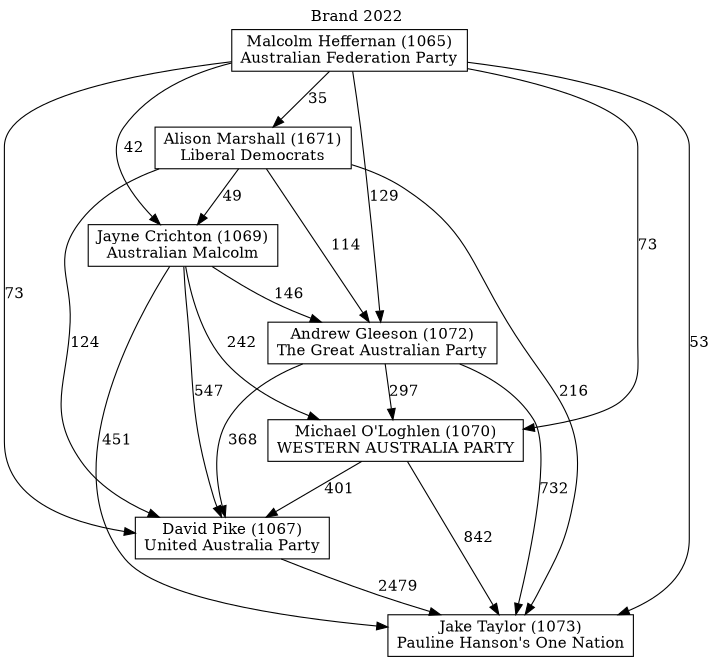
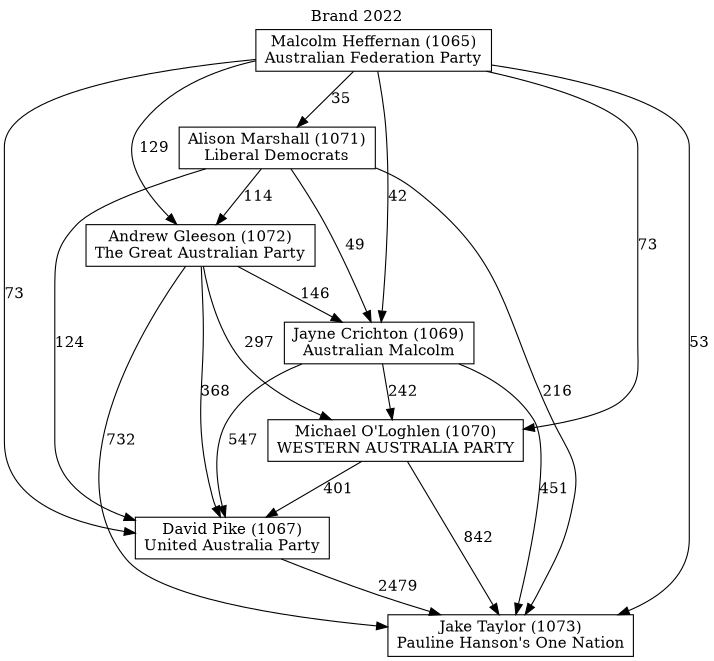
(253, 148) -> (277, 148)
(260, 295) -> (285, 292)
